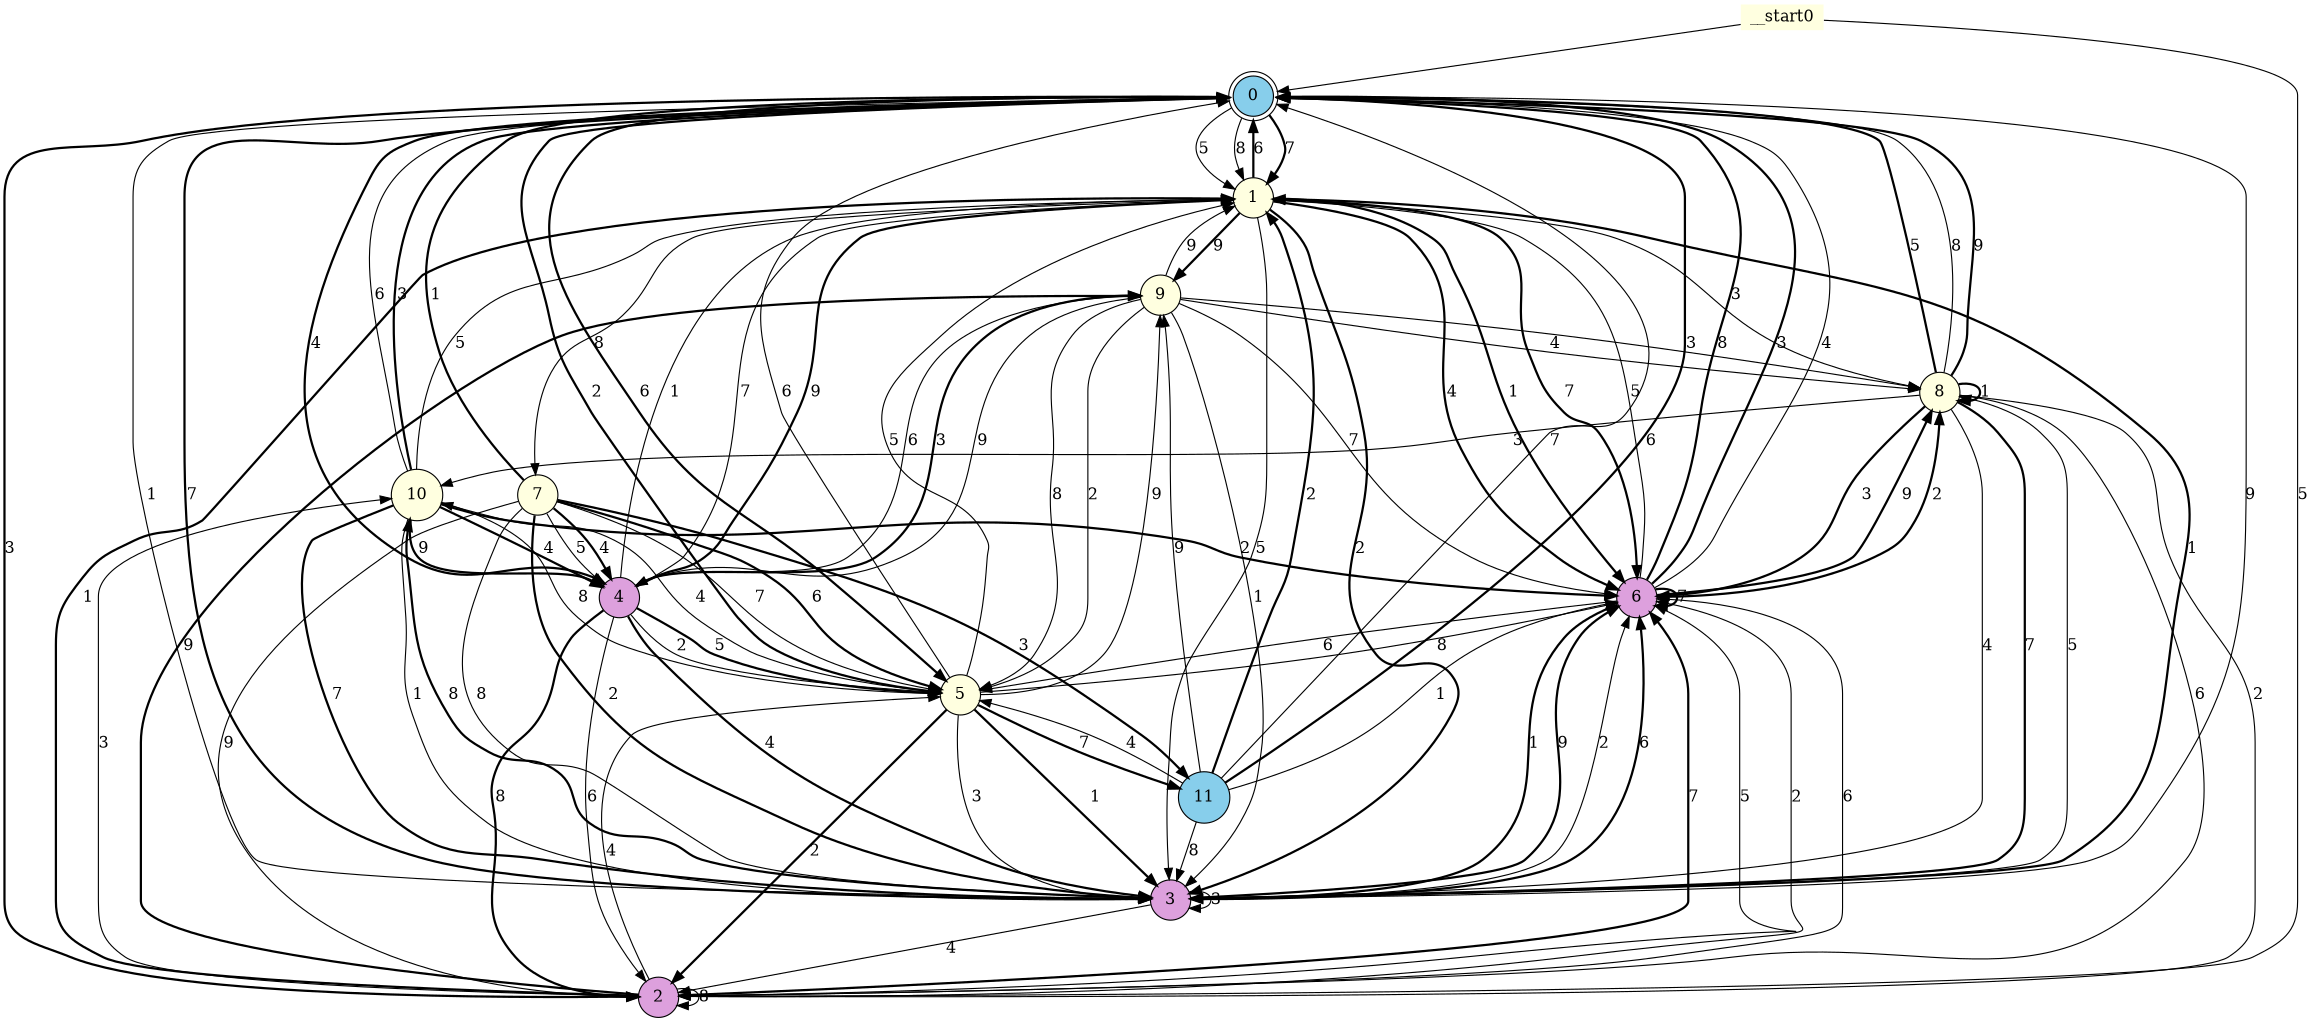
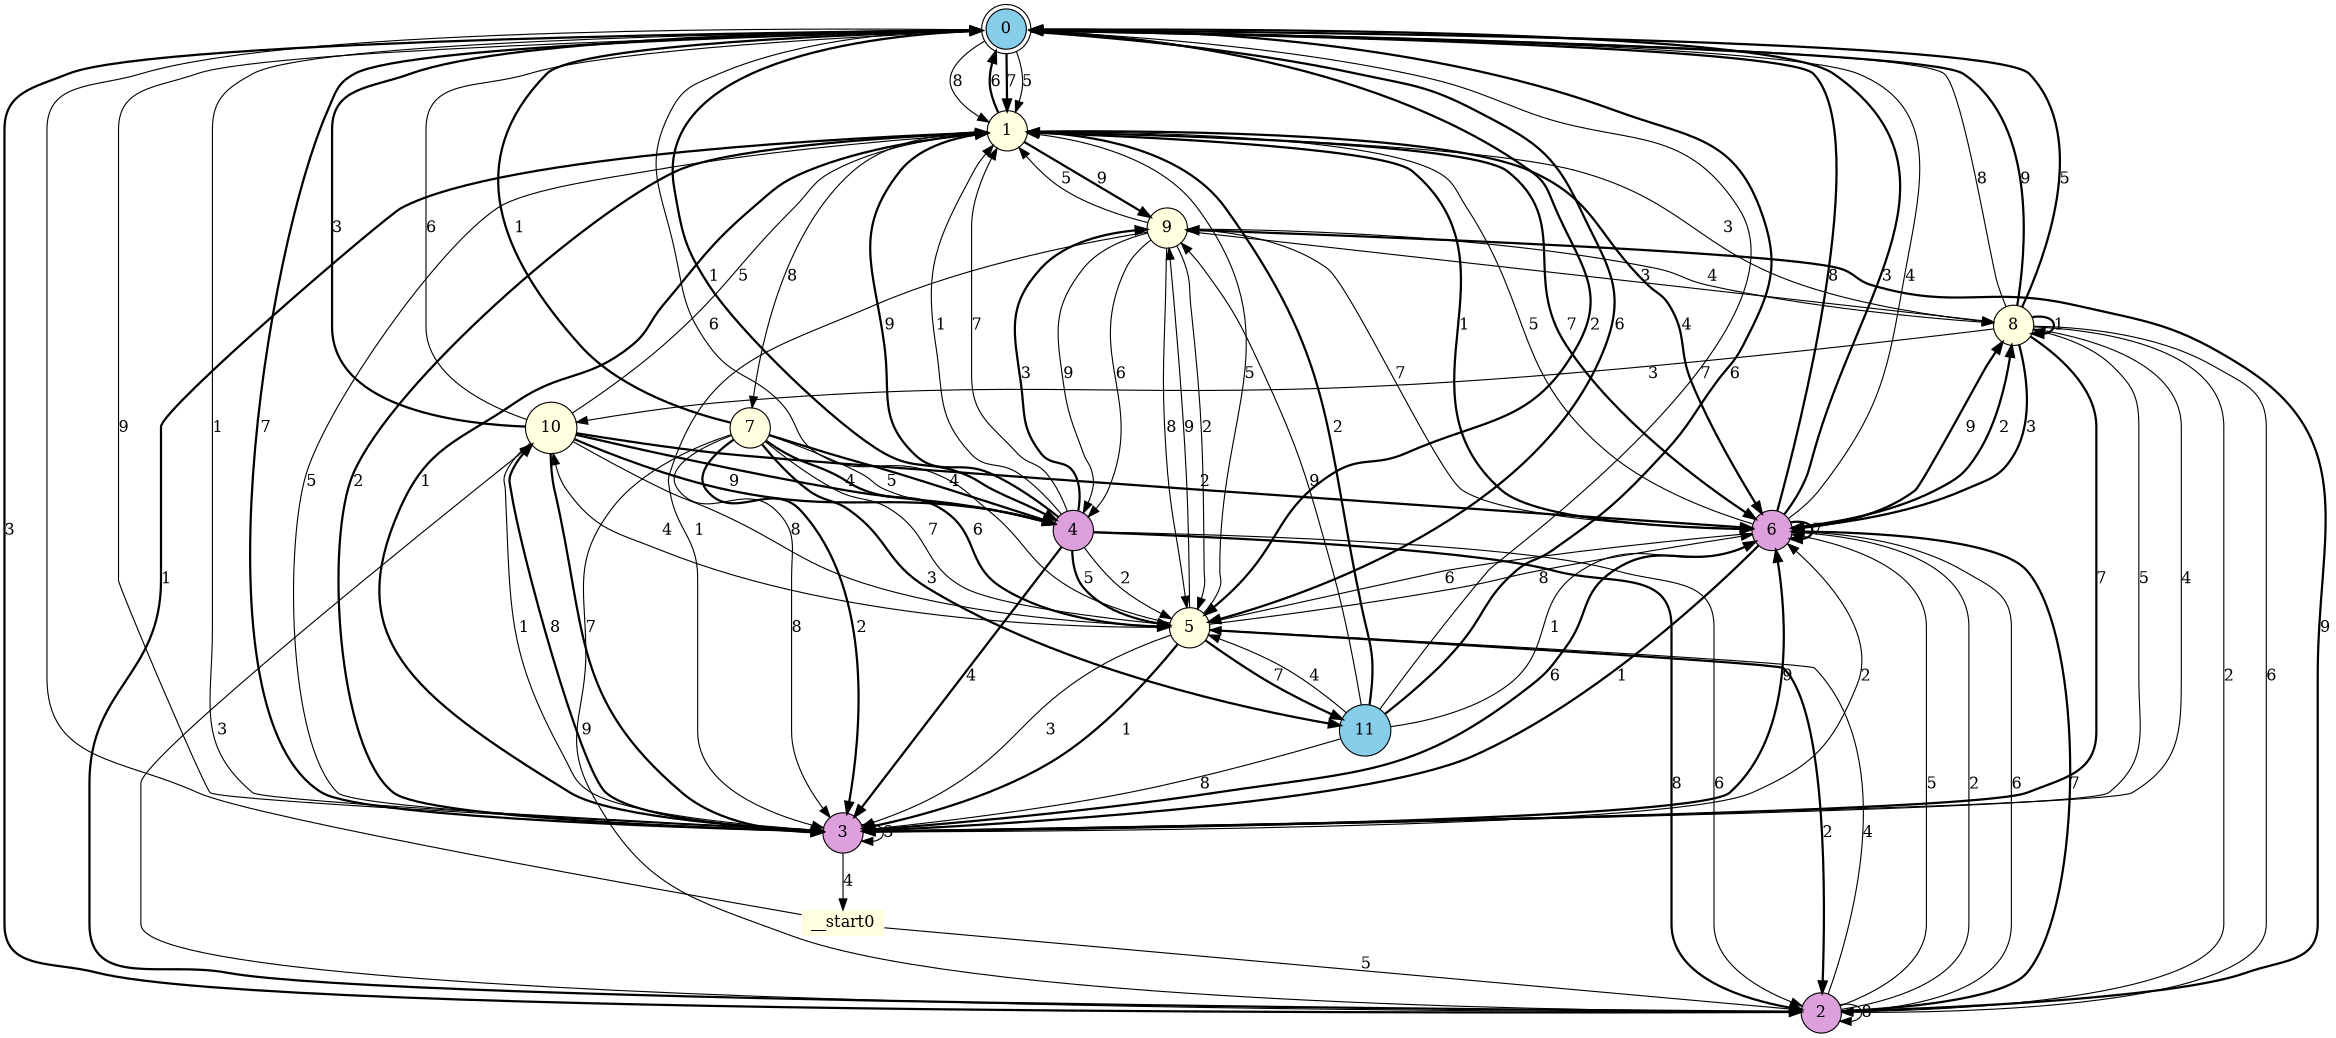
(1192, 247) -> (1067, 179)
(316, 344) -> (714, 277)
(920, 948) -> (843, 876)
